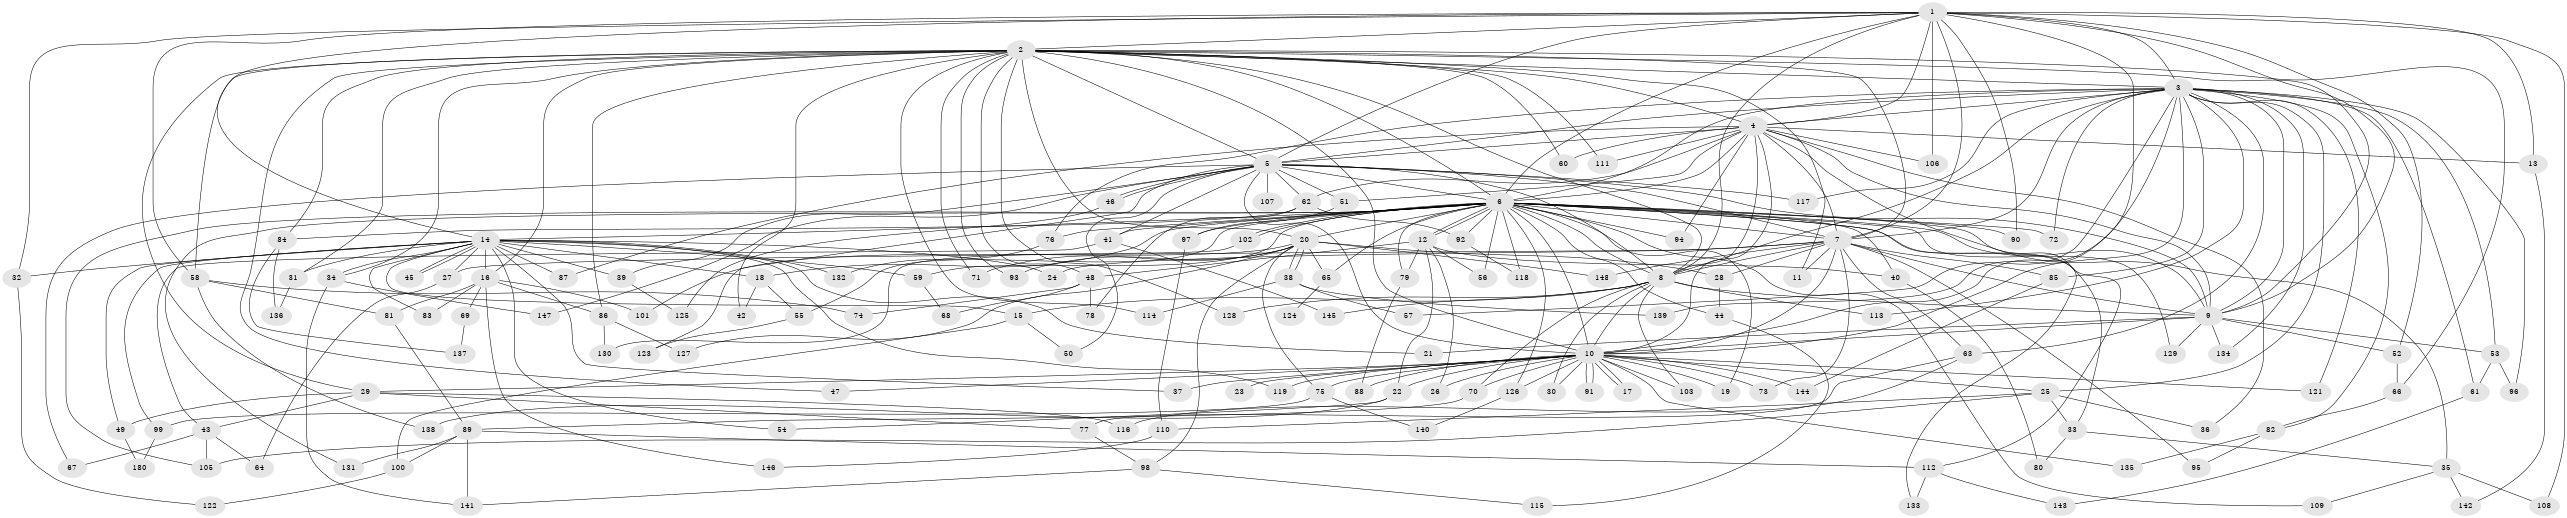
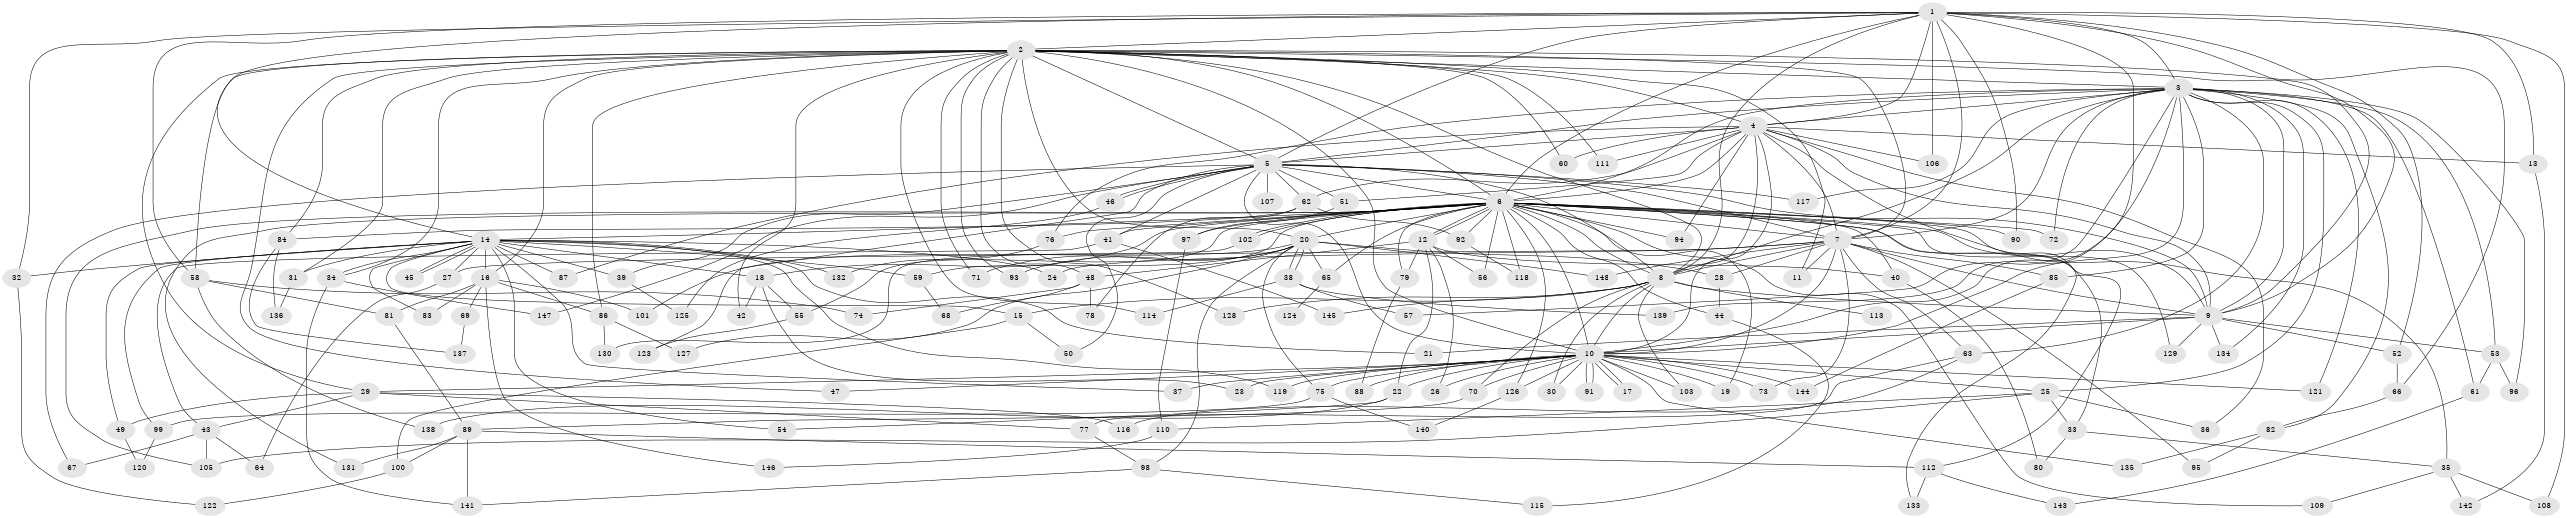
(2146, 272) -> none
none -> (974, 381)
(140, 468) -> (140, 468)
